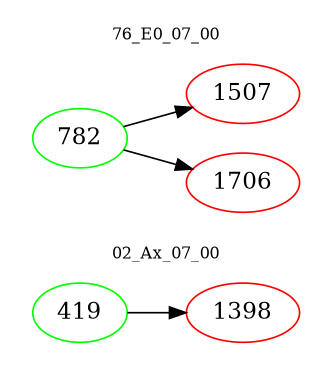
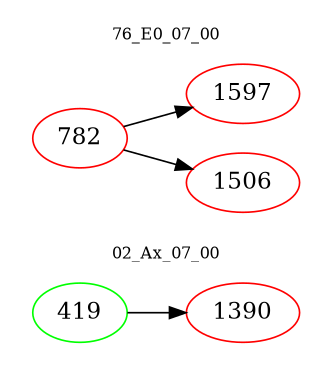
(243, 94) -> (243, 94)
(80, 138) -> (80, 138)
(243, 183) -> (243, 183)
(243, 313) -> (243, 313)
